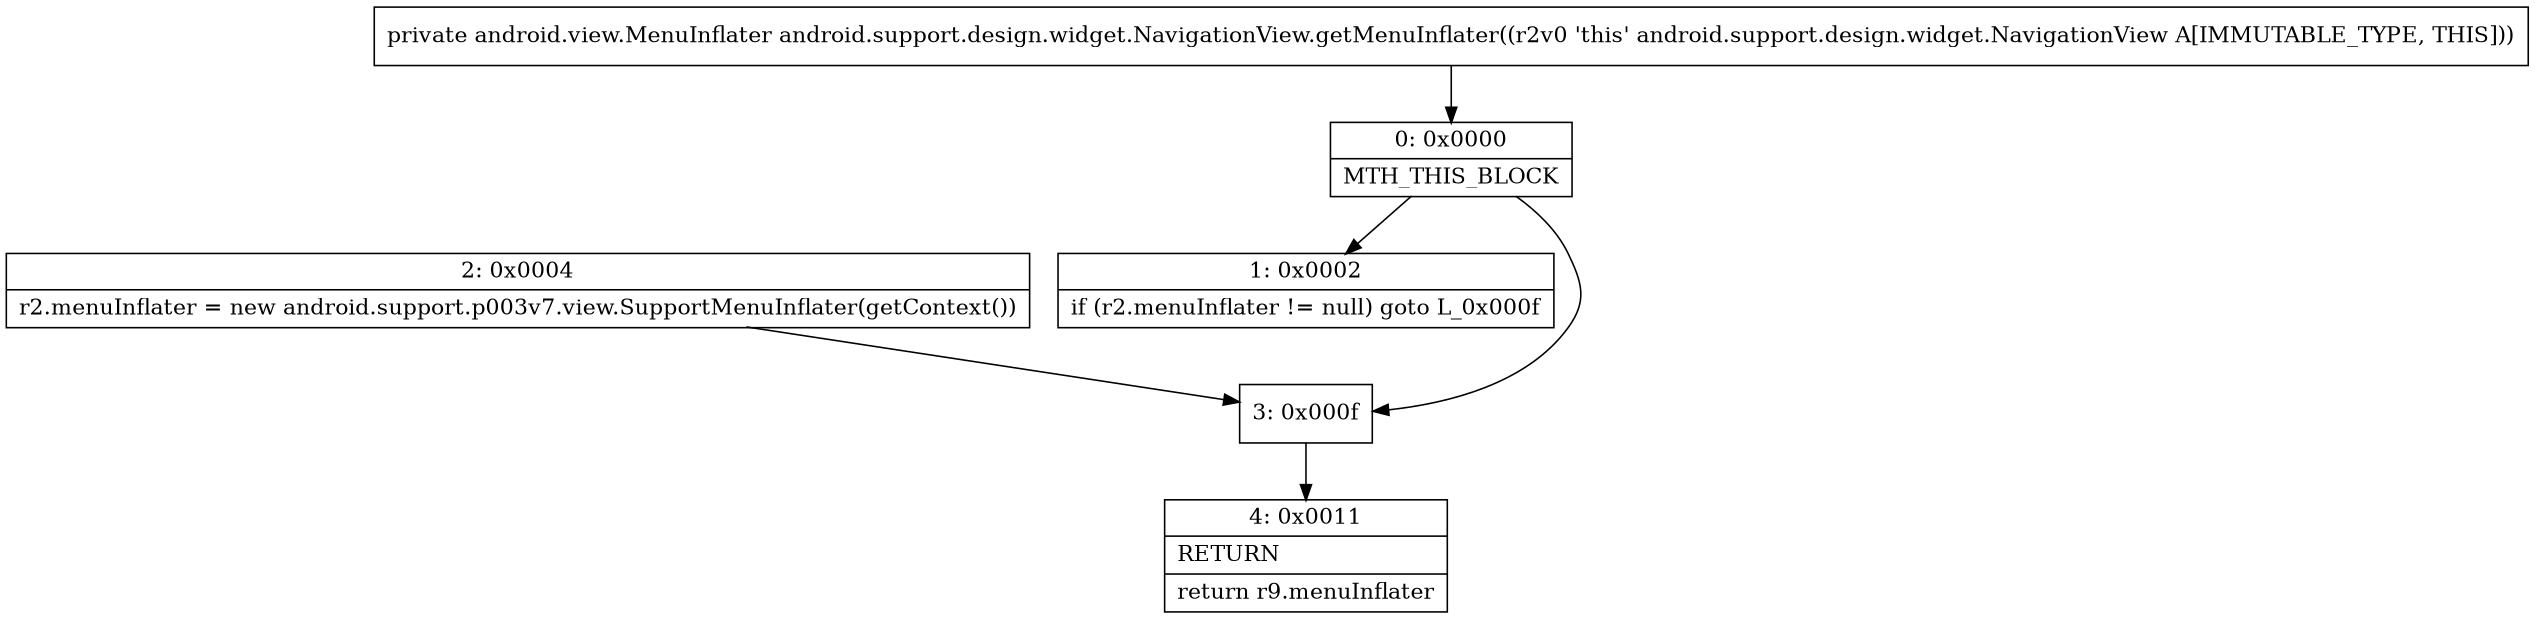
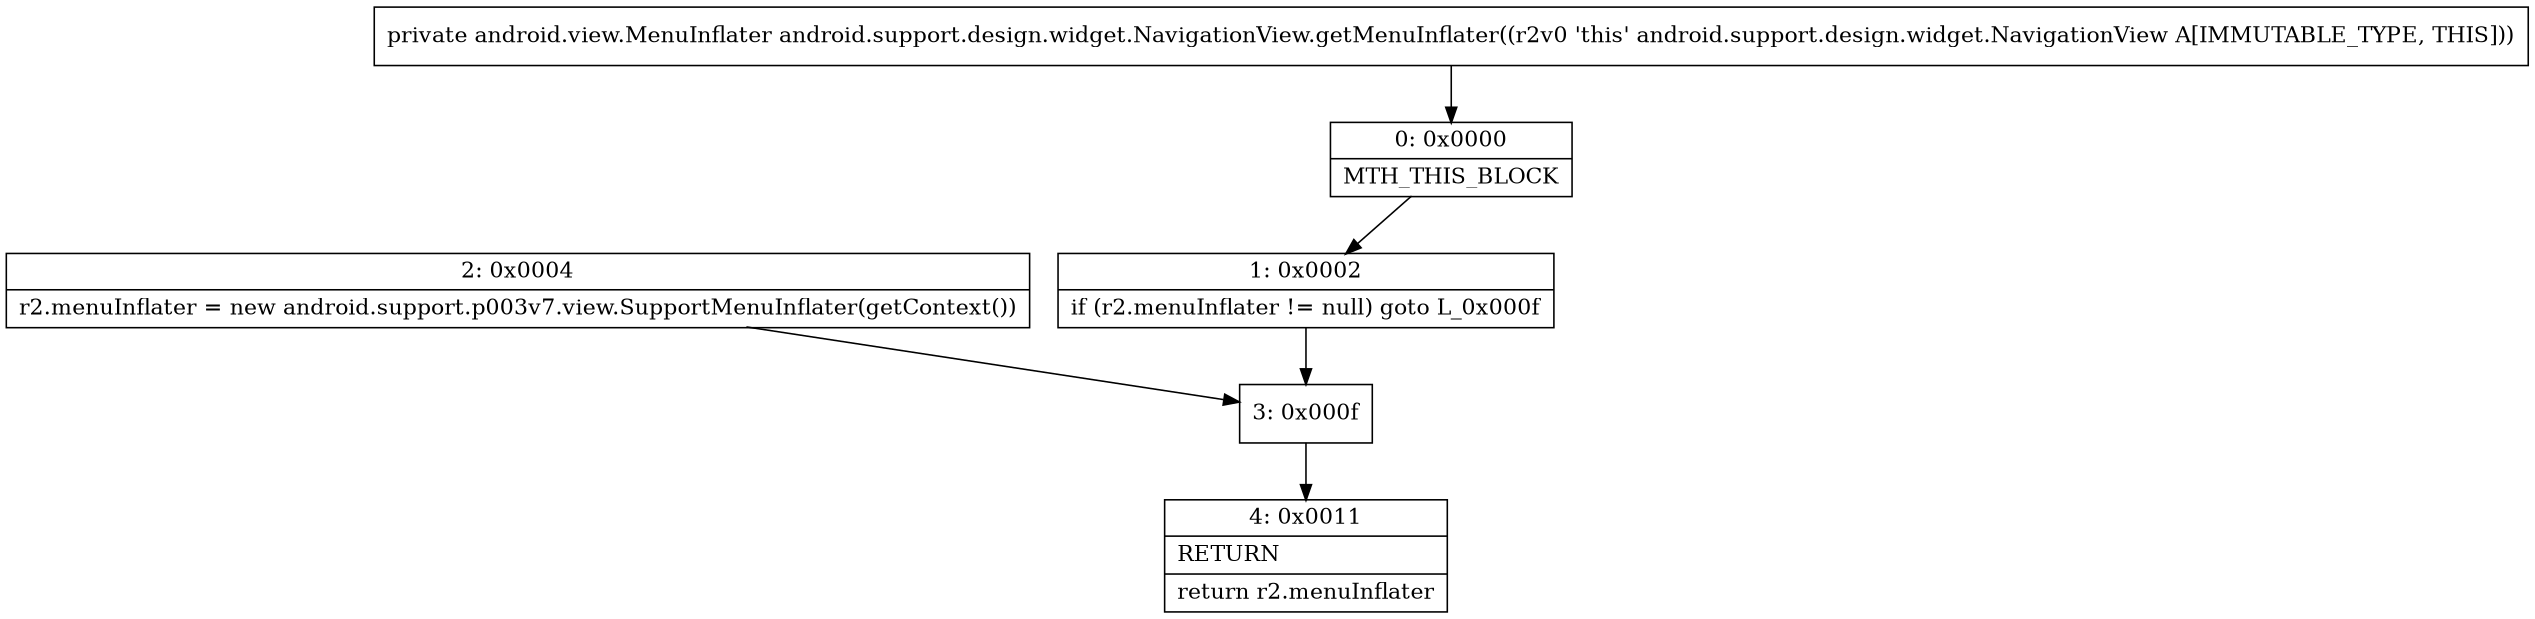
(1553, 345) -> (1306, 348)
(1306, 592) -> (1306, 592)
